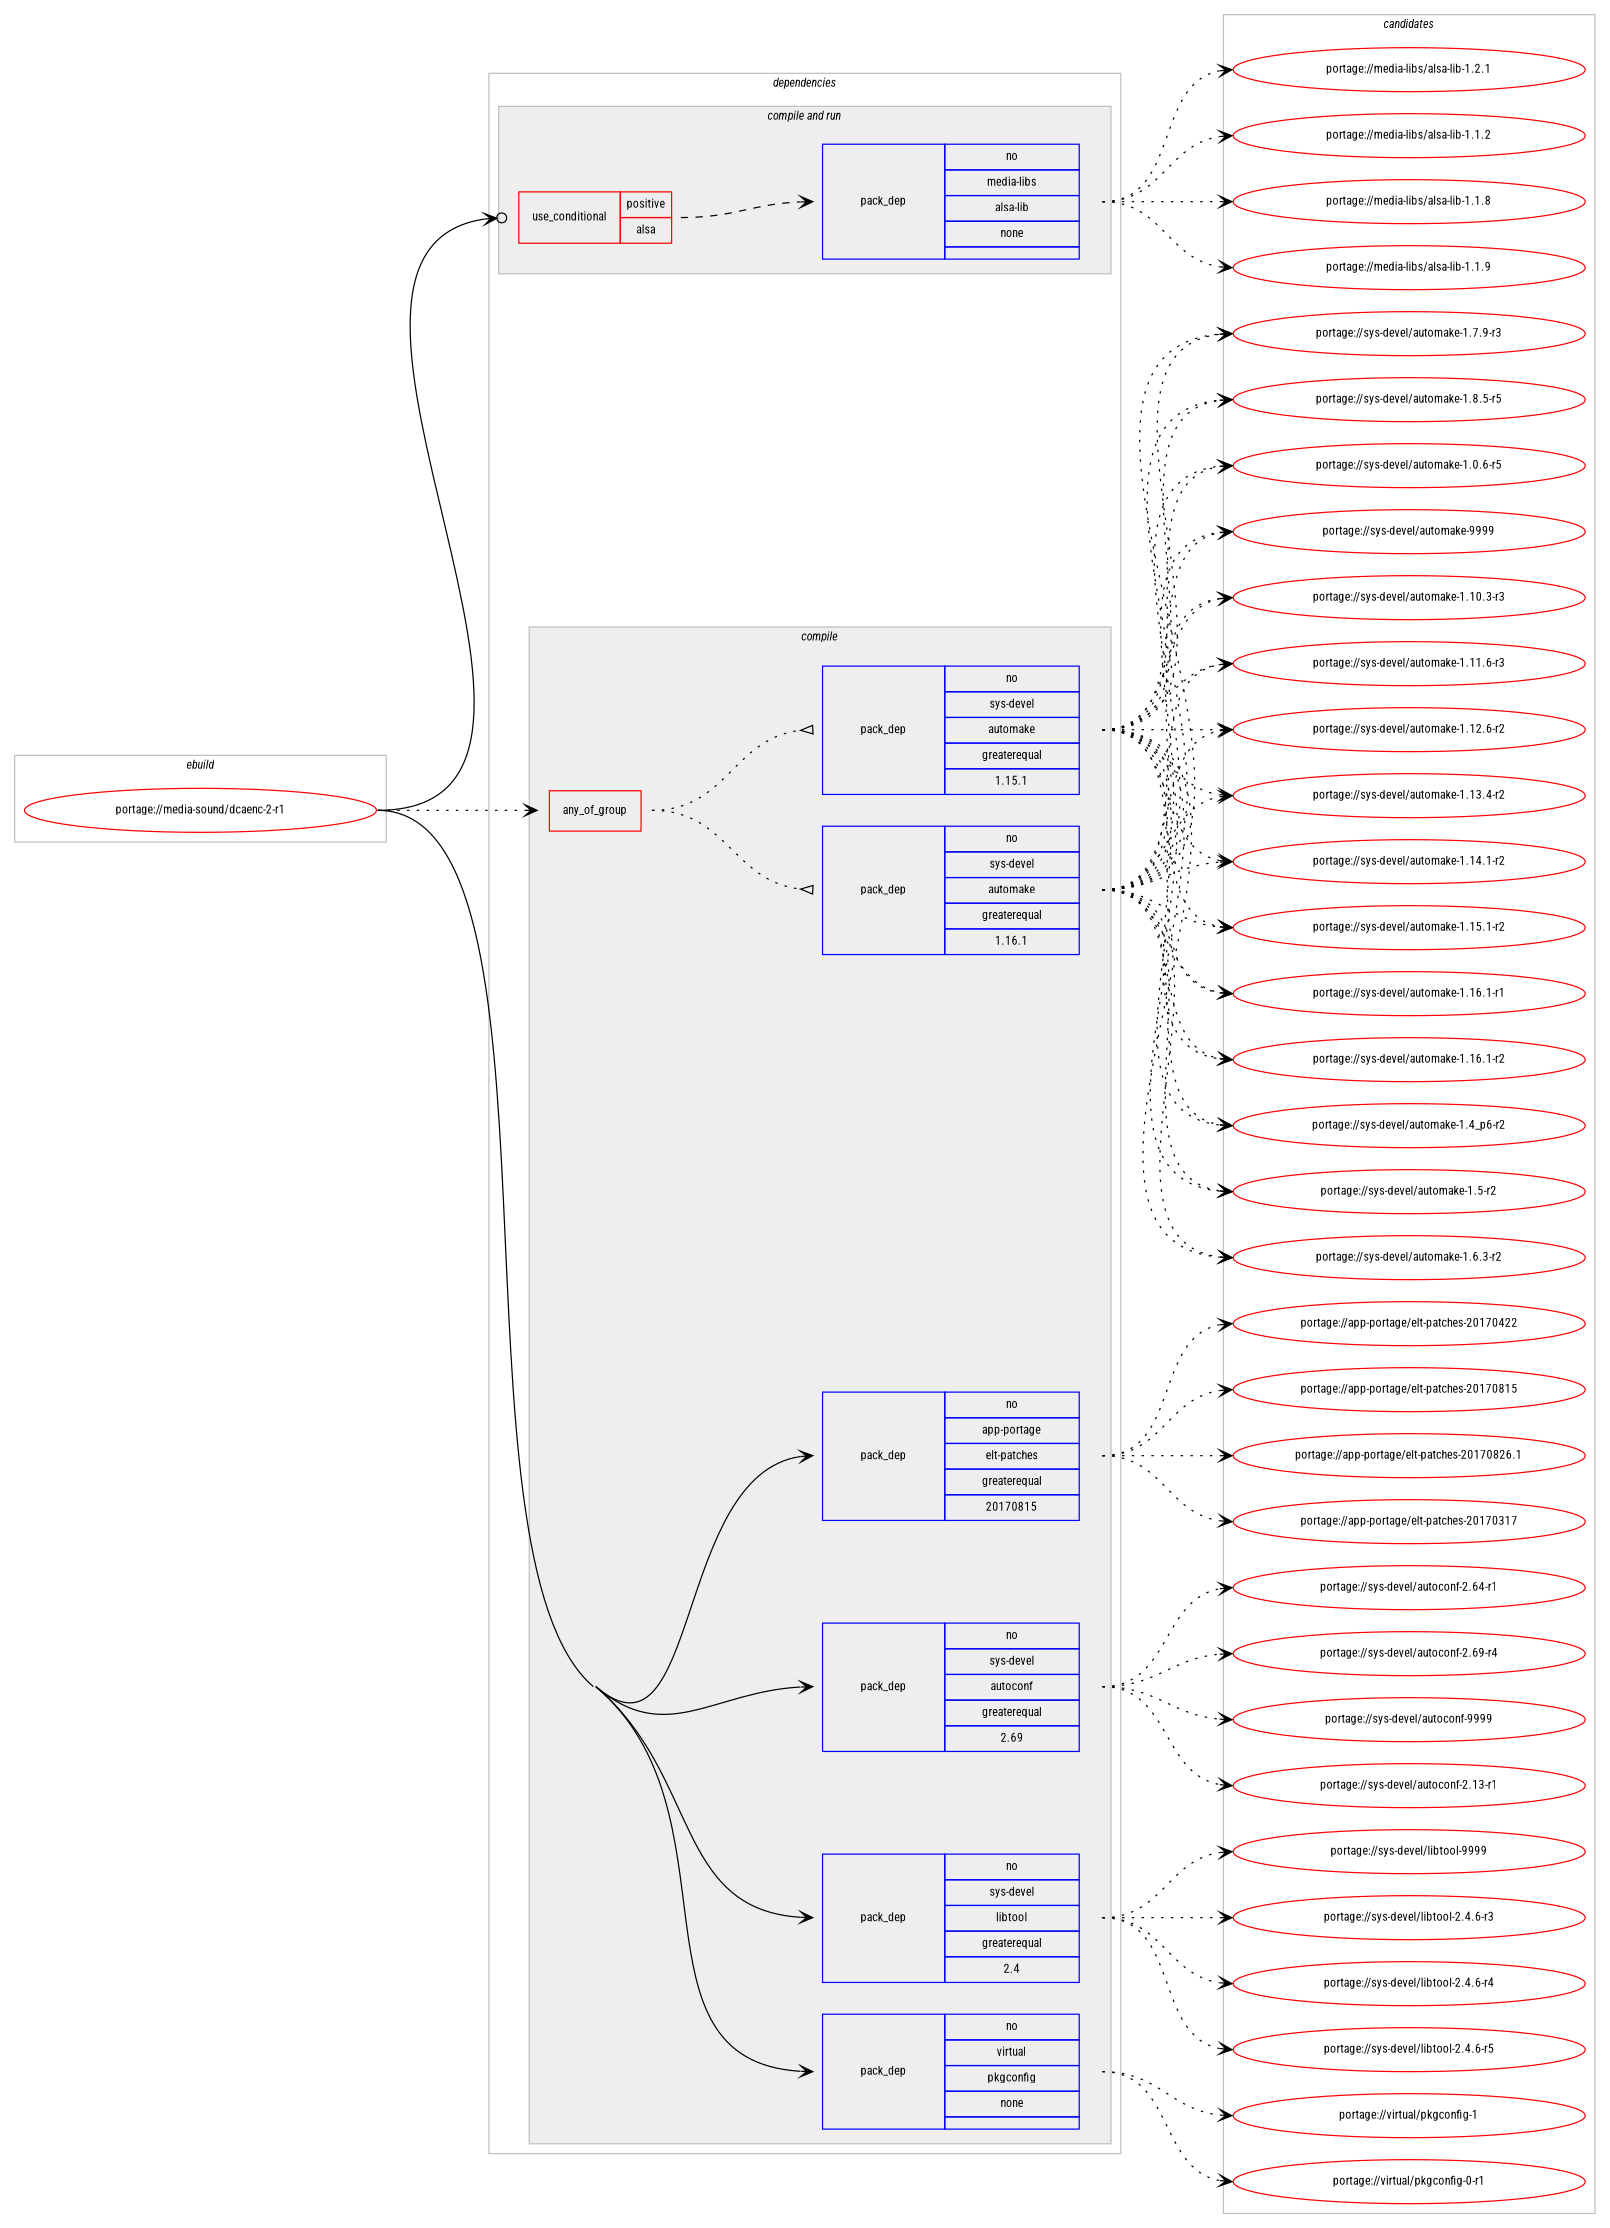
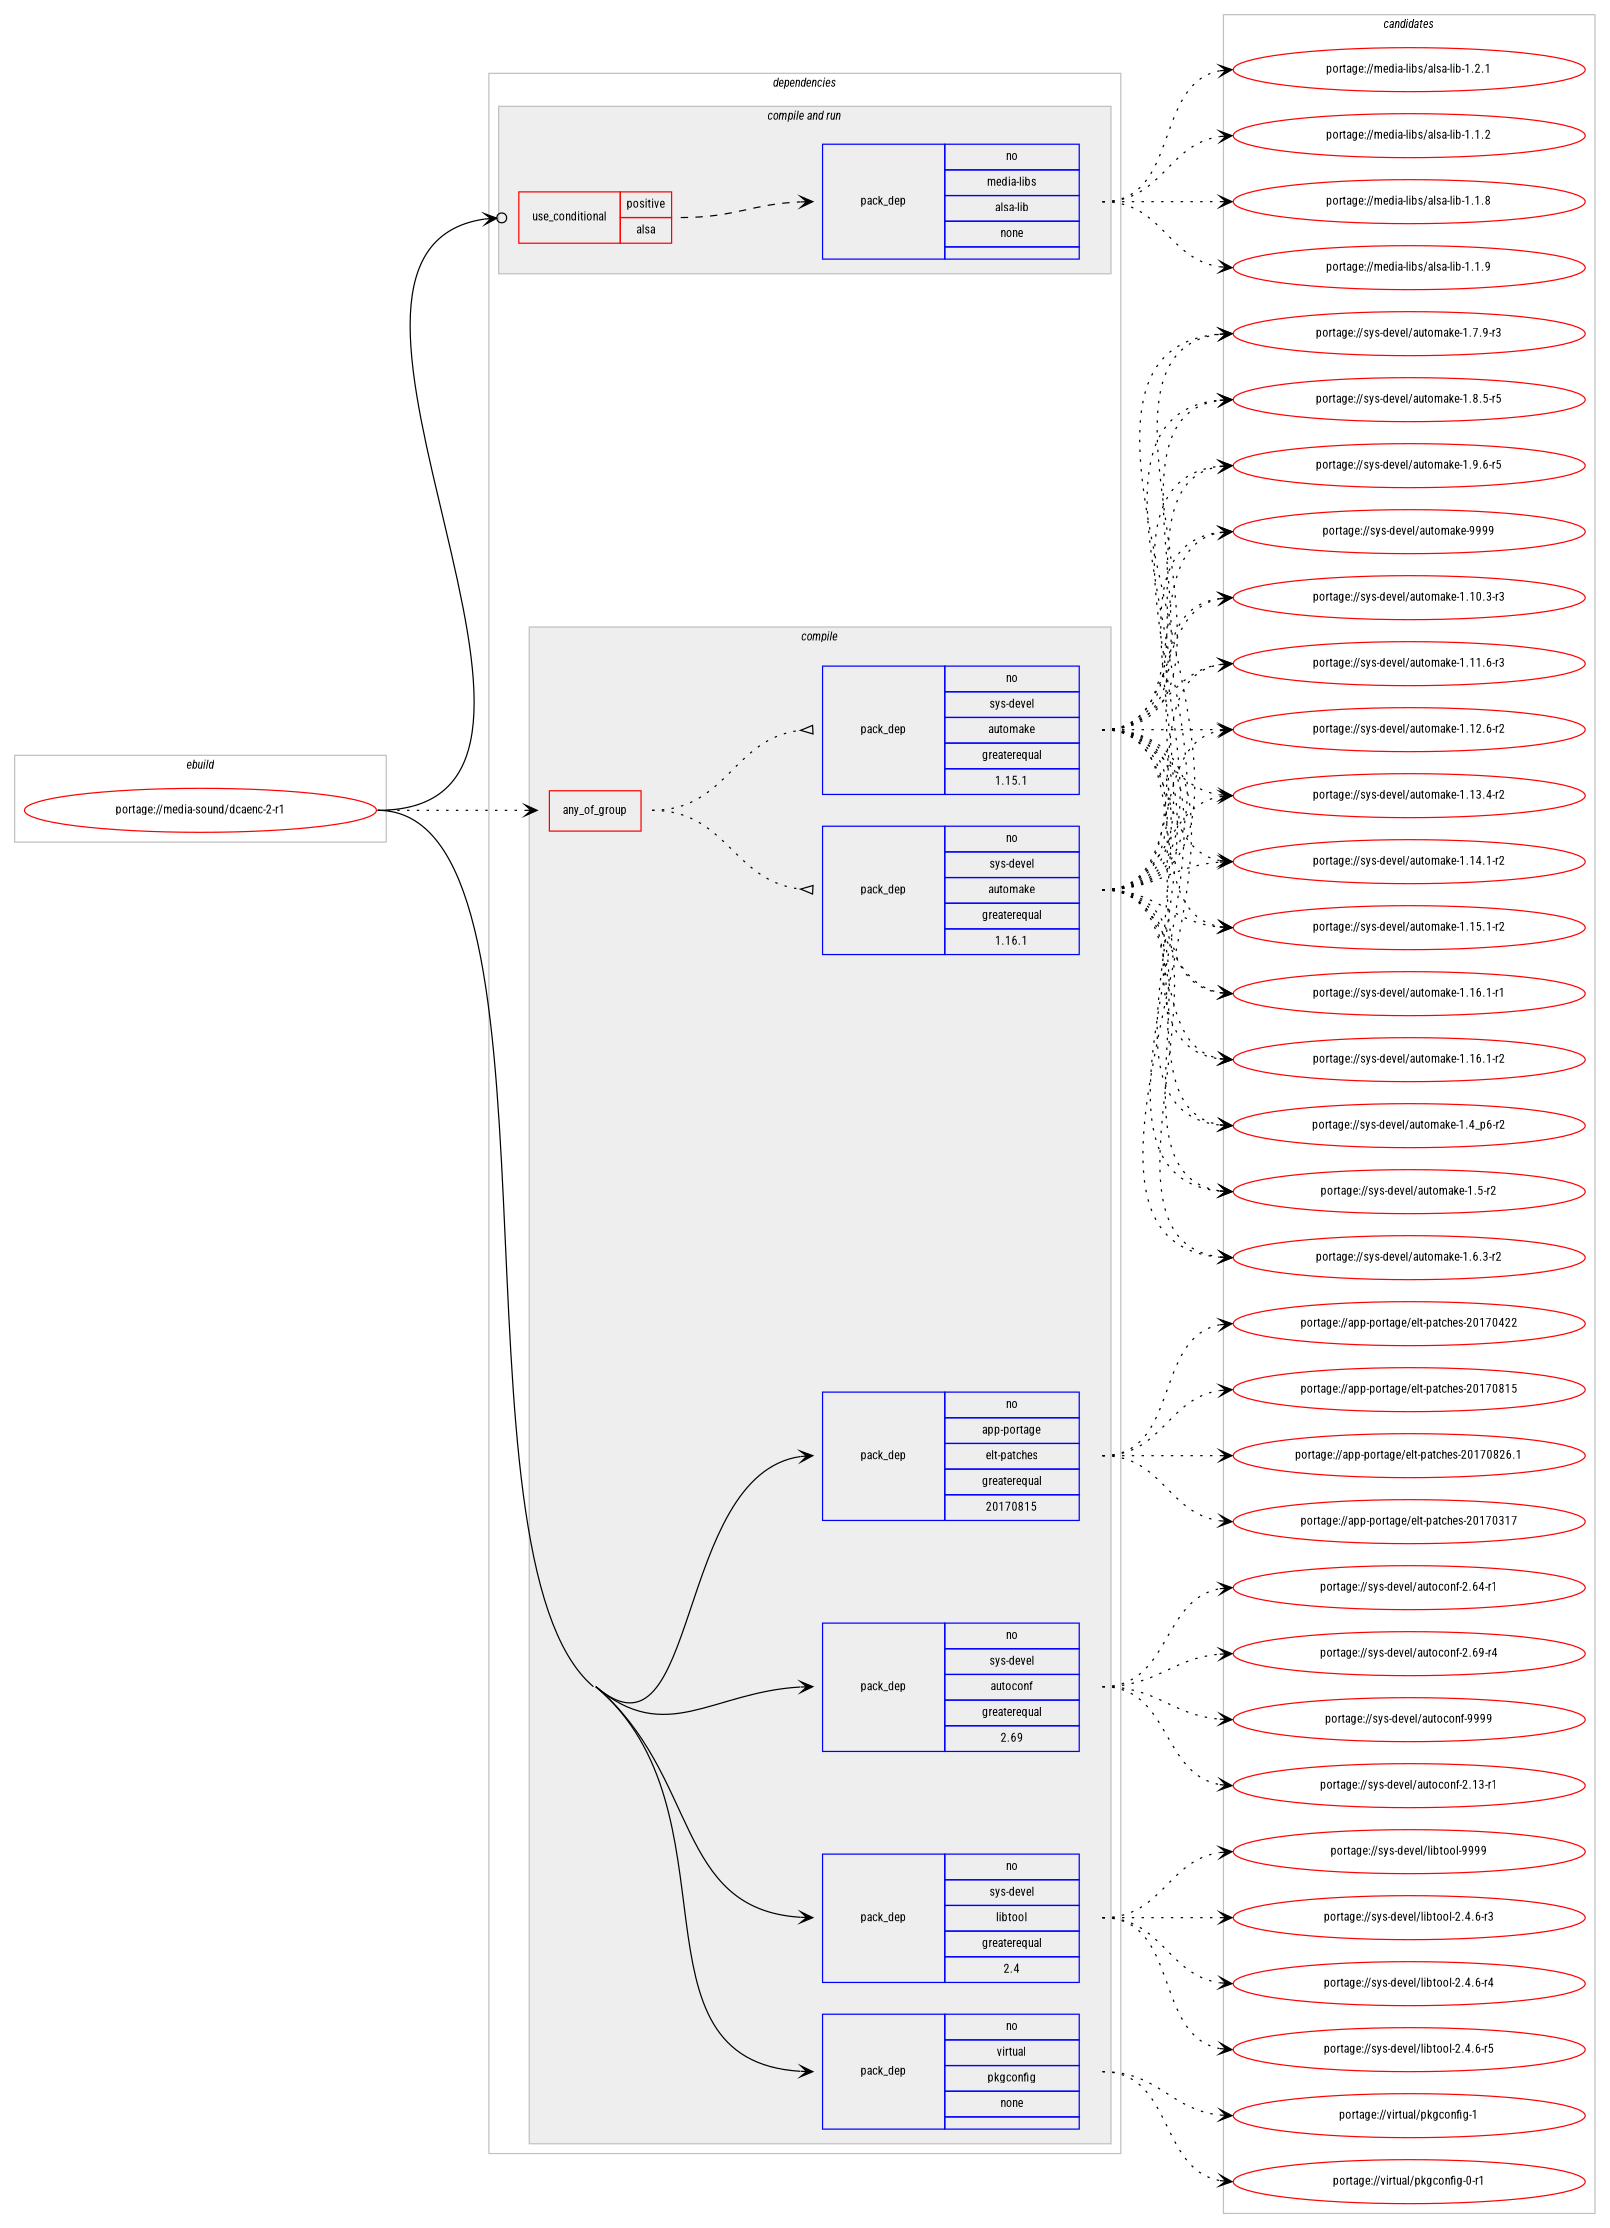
(1409, 466) -> (1409, 466)
